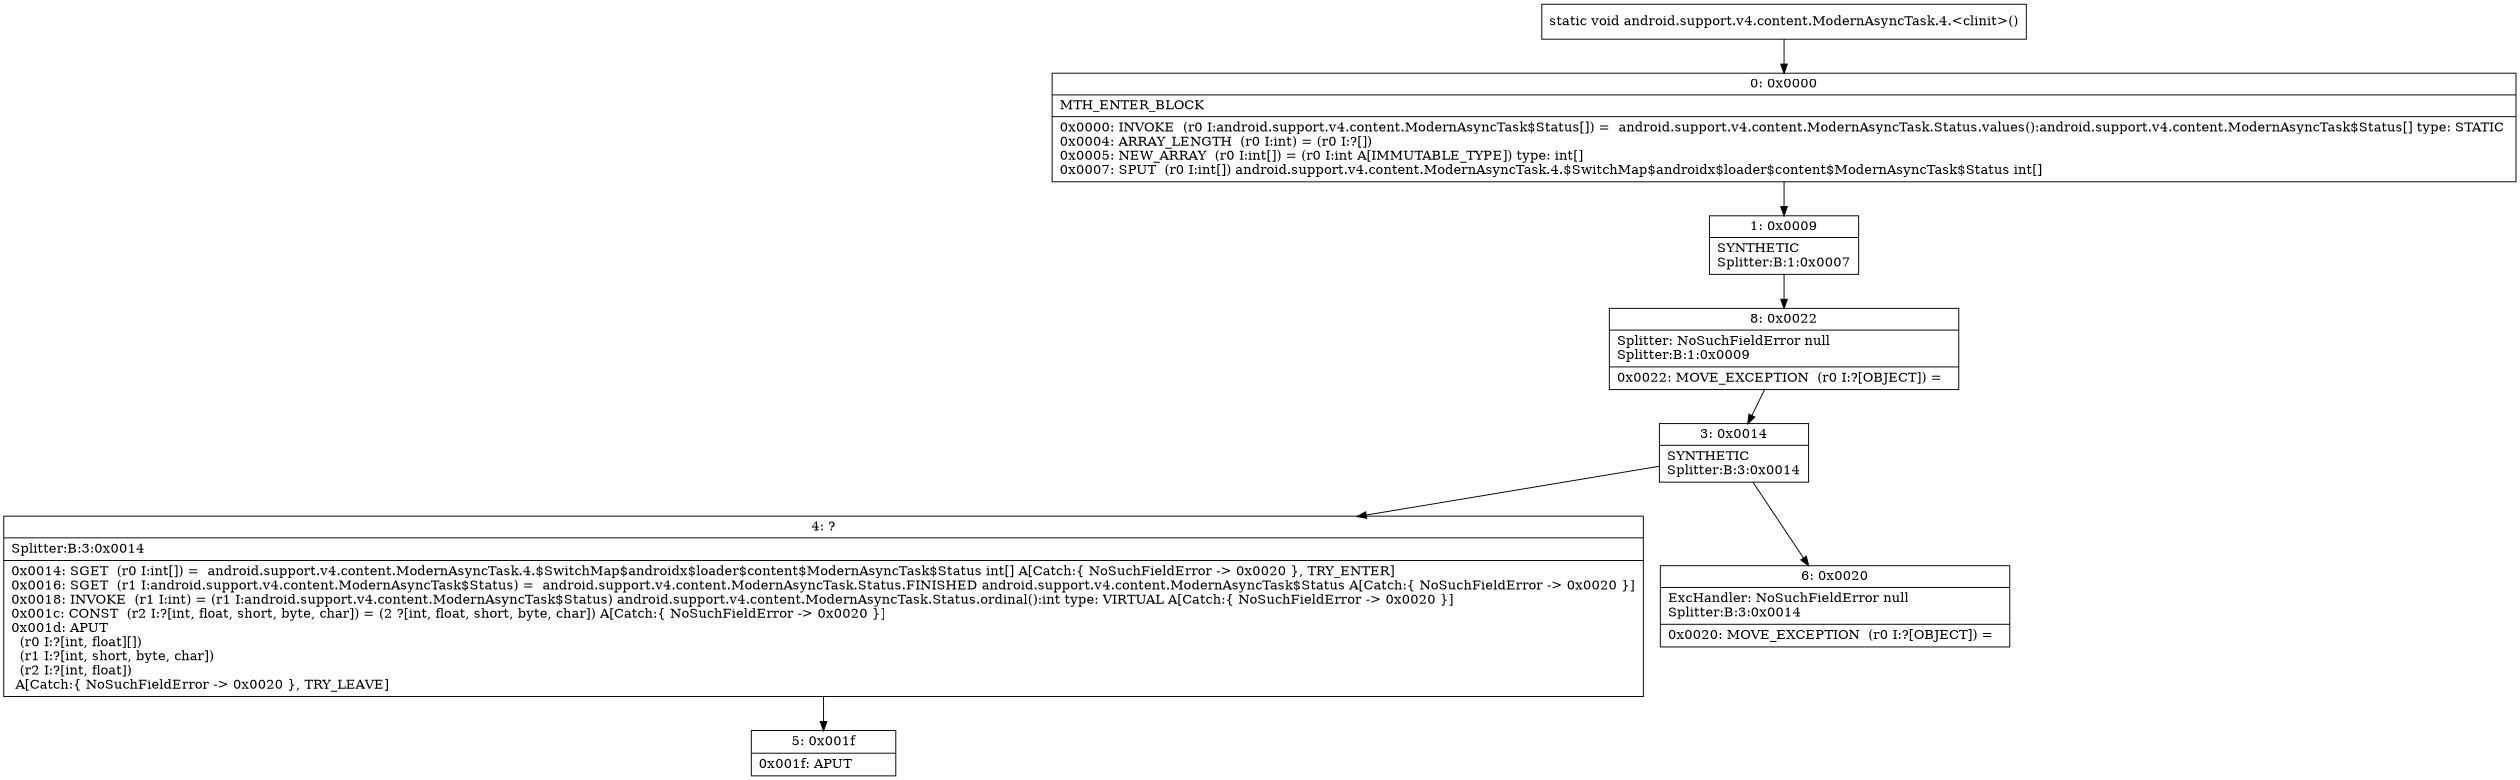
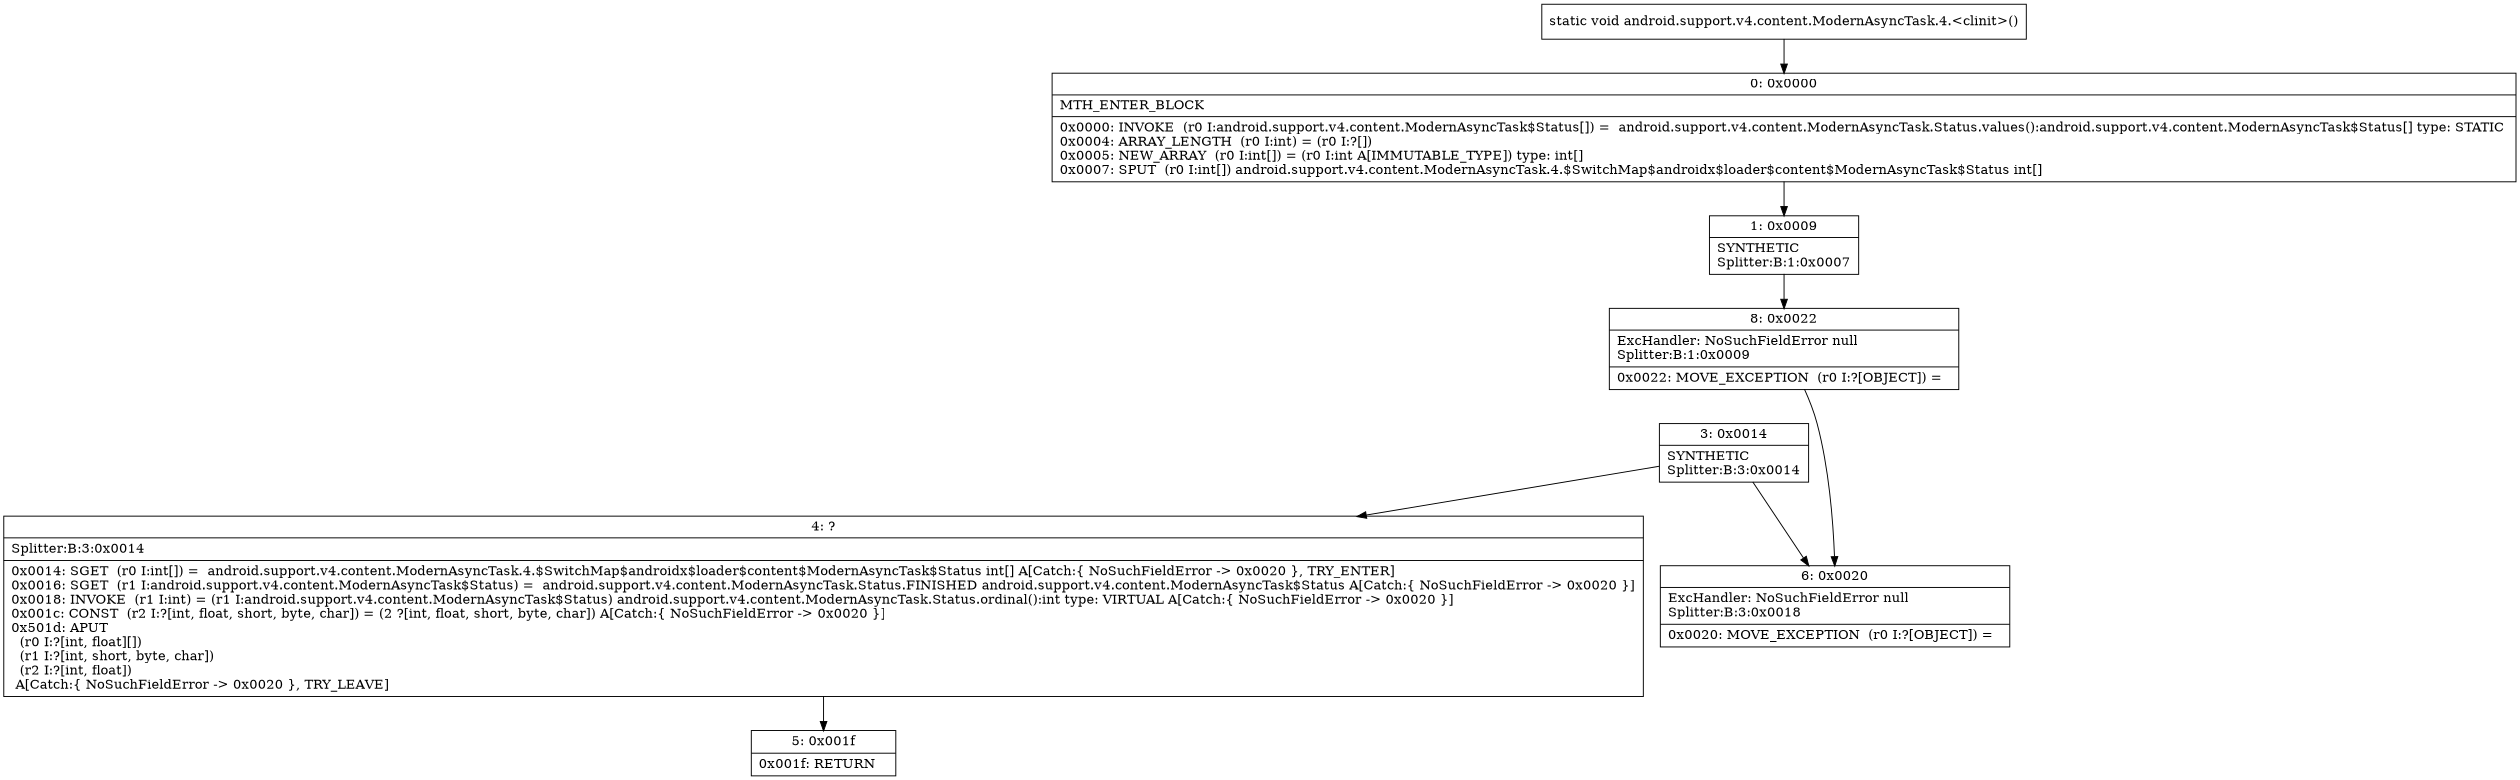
(1724, 341) -> (1738, 341)
(1758, 402) -> (1827, 471)
(1735, 612) -> (1735, 612)
(64, 628) -> (64, 628)
(812, 764) -> (824, 764)
